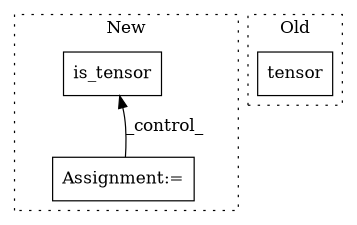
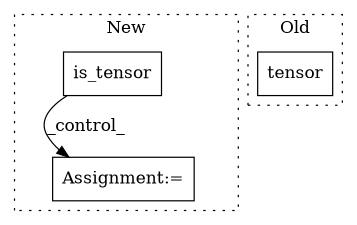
(126, 132) -> (45, 121)
